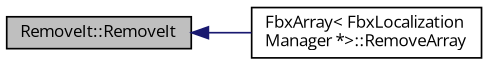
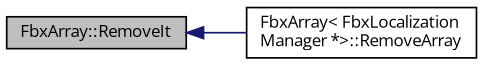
(99, 33) -> (96, 33)
